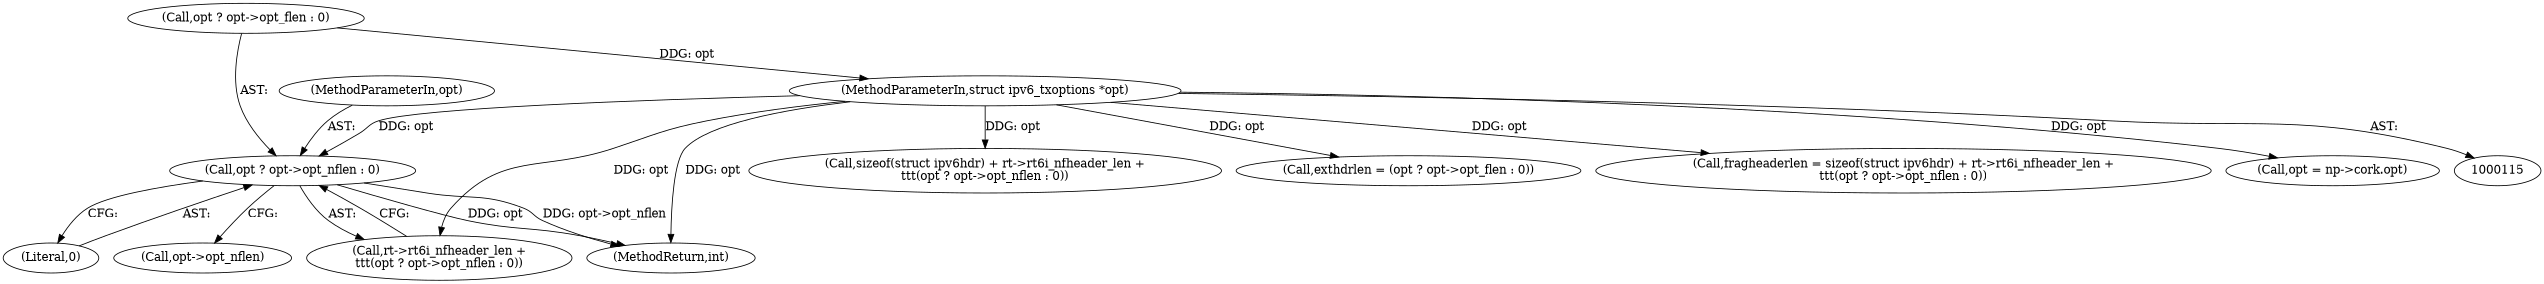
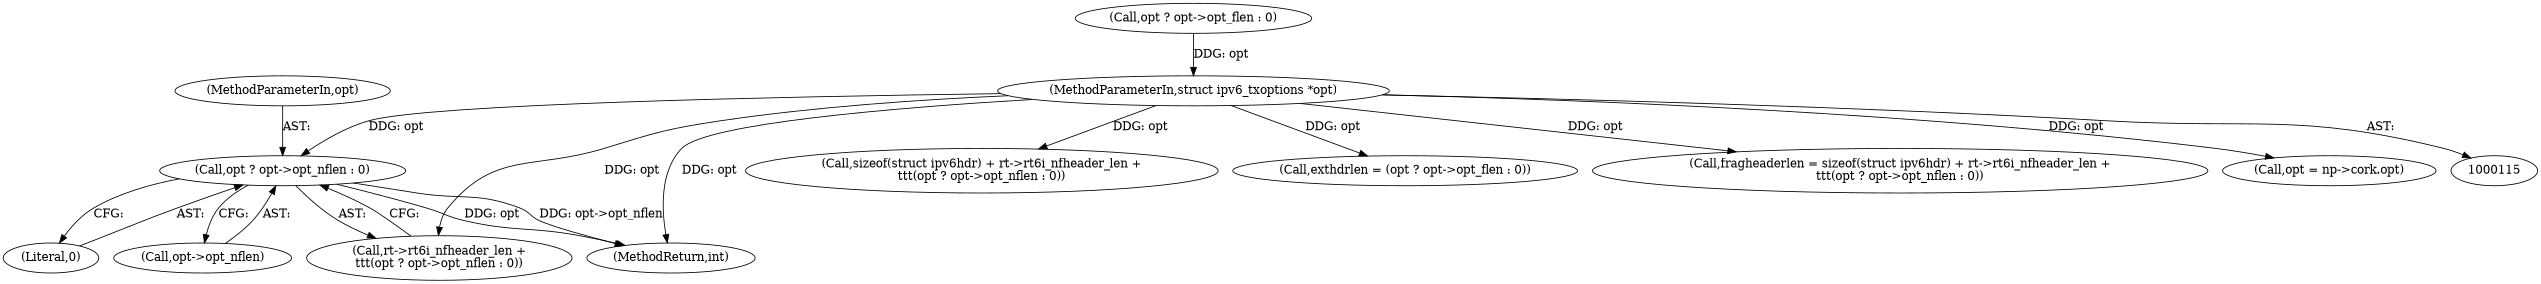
(238, 96) -> (252, 221)
